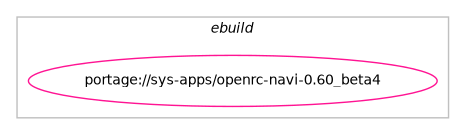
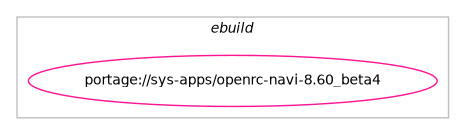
(233, 81) -> (233, 81)
